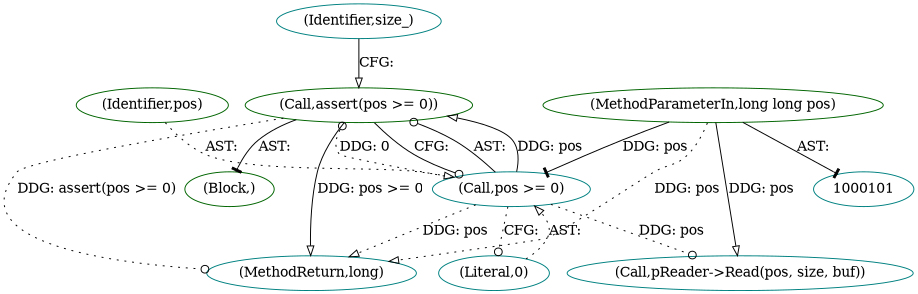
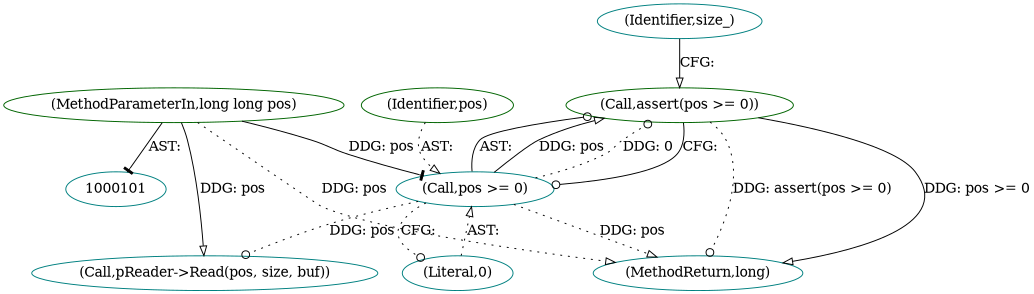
(230, 189) -> none
